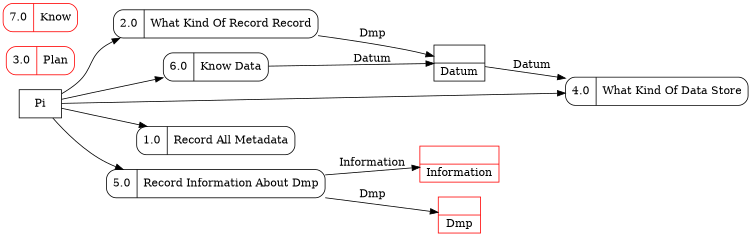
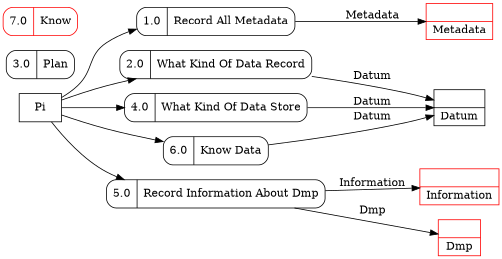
none -> (459, 22)
(231, 24) -> (231, 64)
(372, 34) -> (372, 76)
(40, 61) -> (40, 65)
(521, 72) -> (367, 108)
